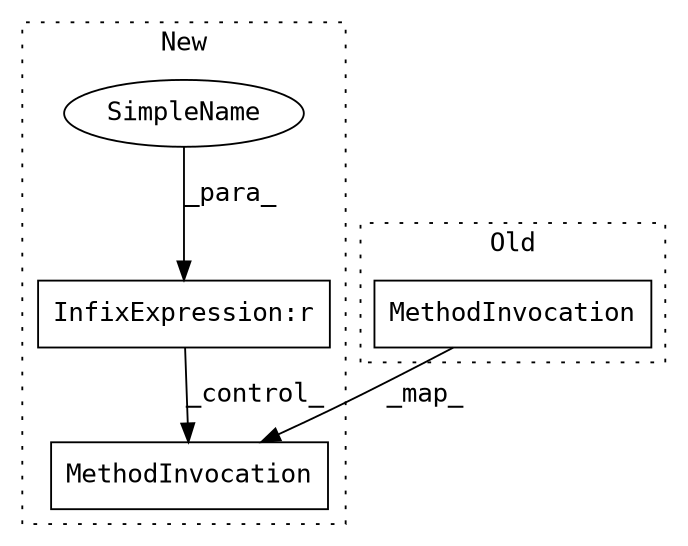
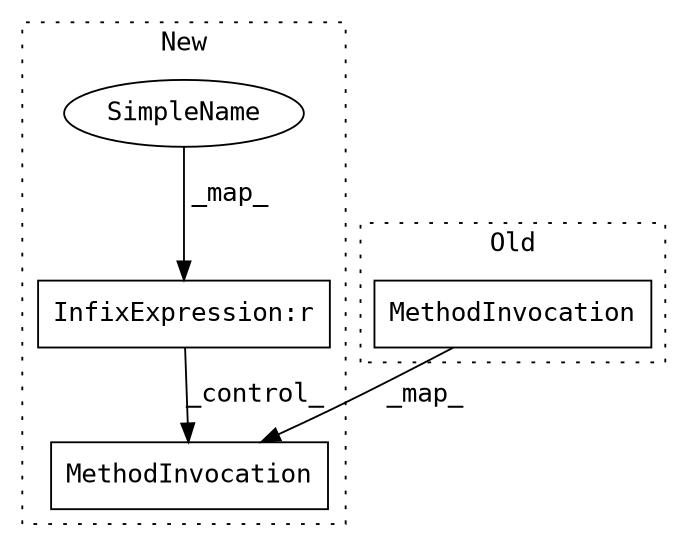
(230, 194) -> (230, 194)
